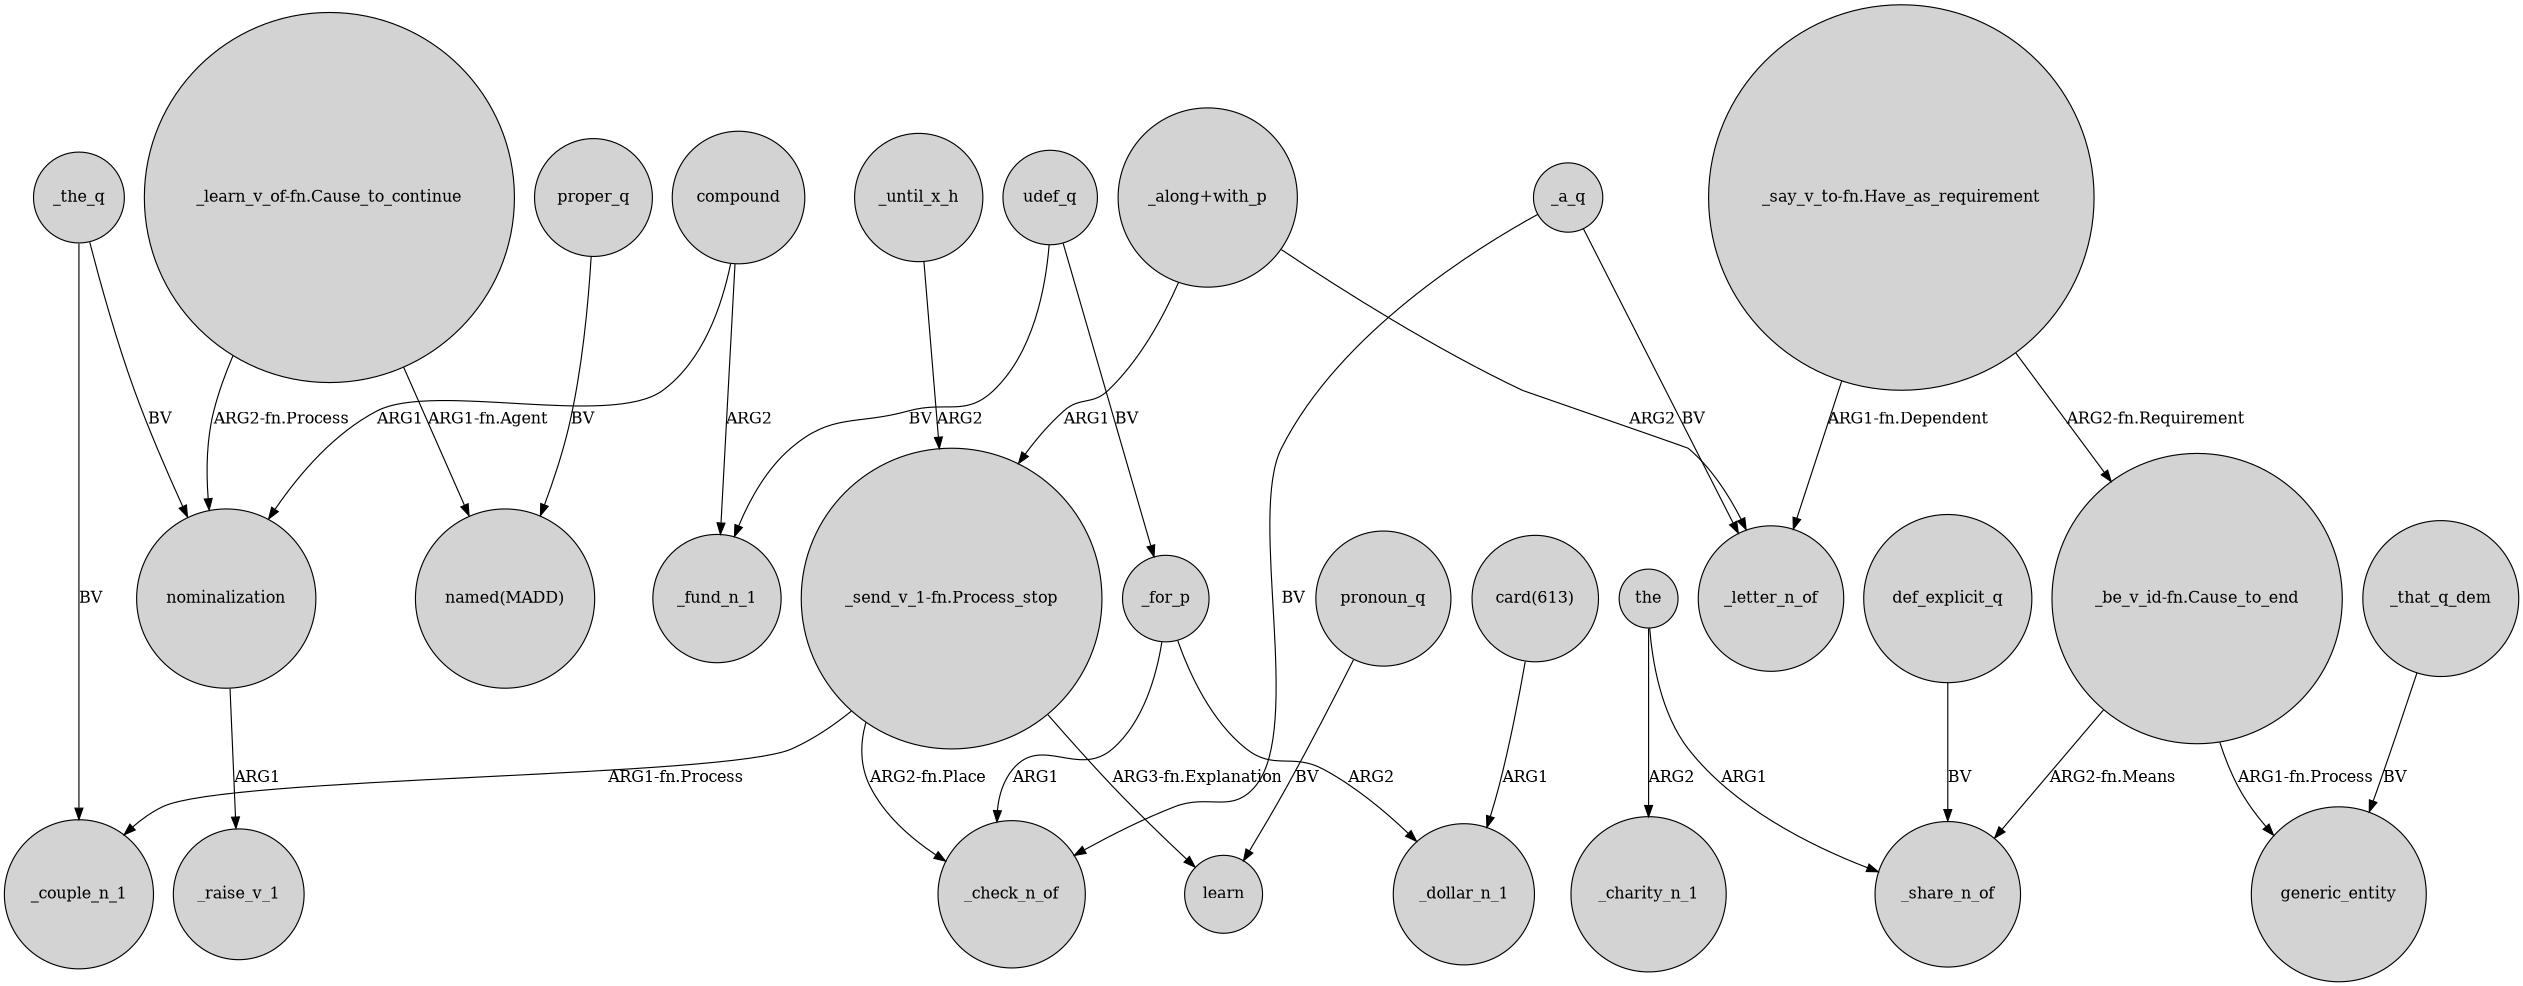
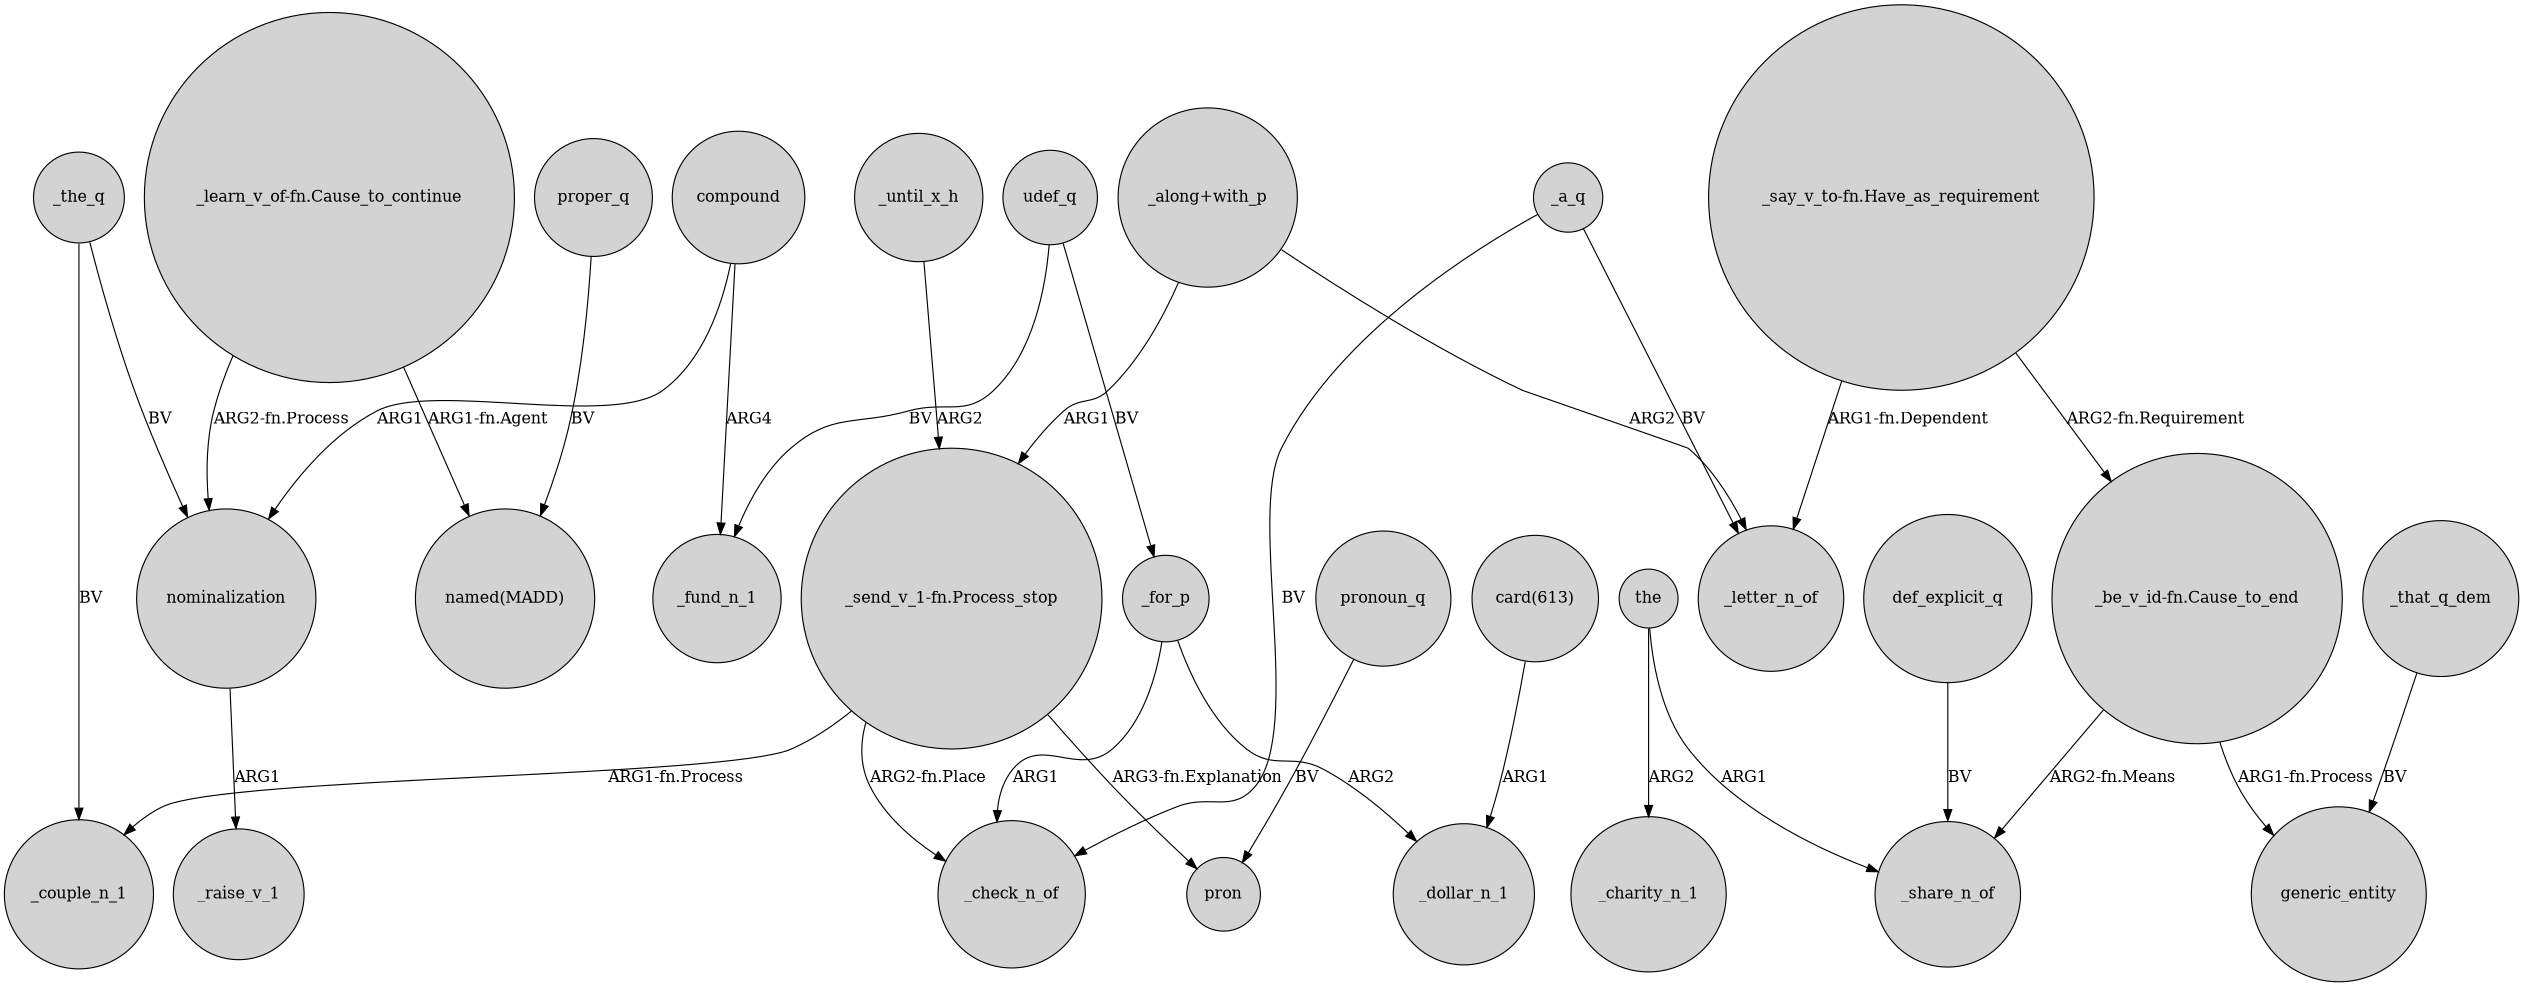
(749, 419) -> (749, 419)
(1224, 894) -> (1224, 894)
